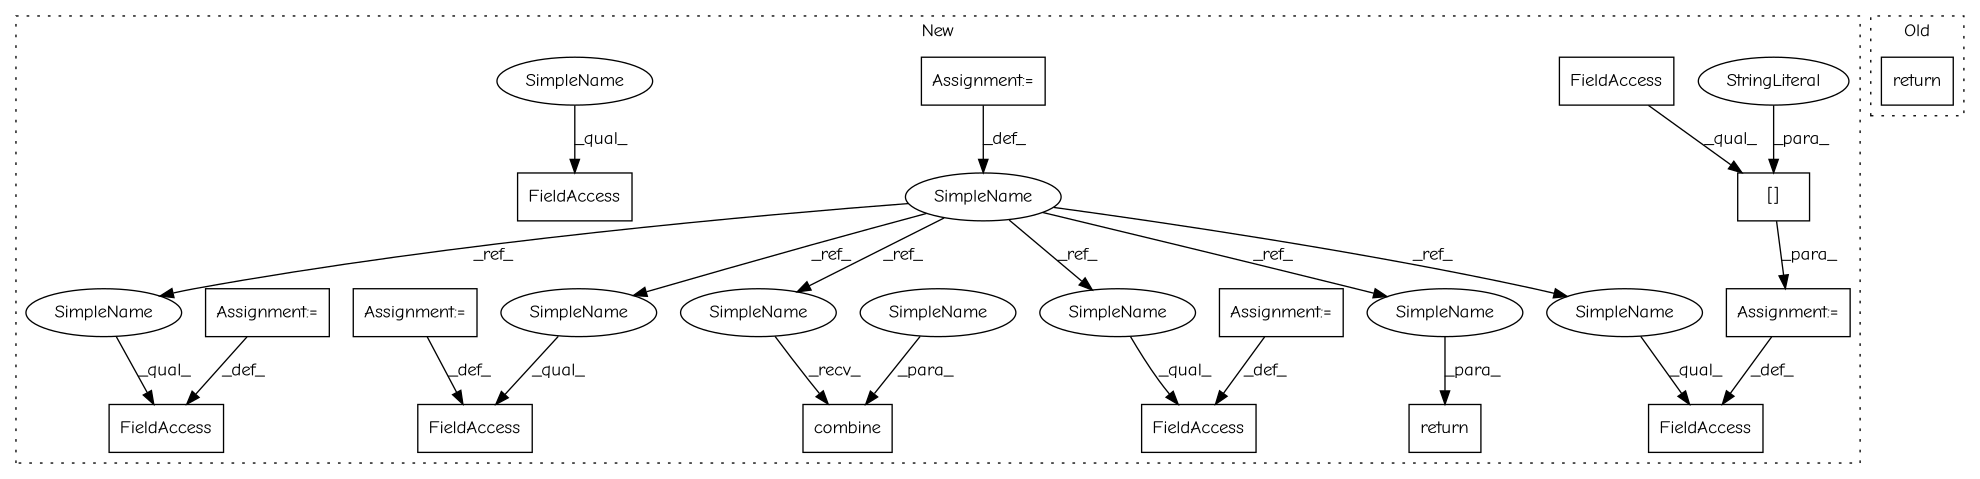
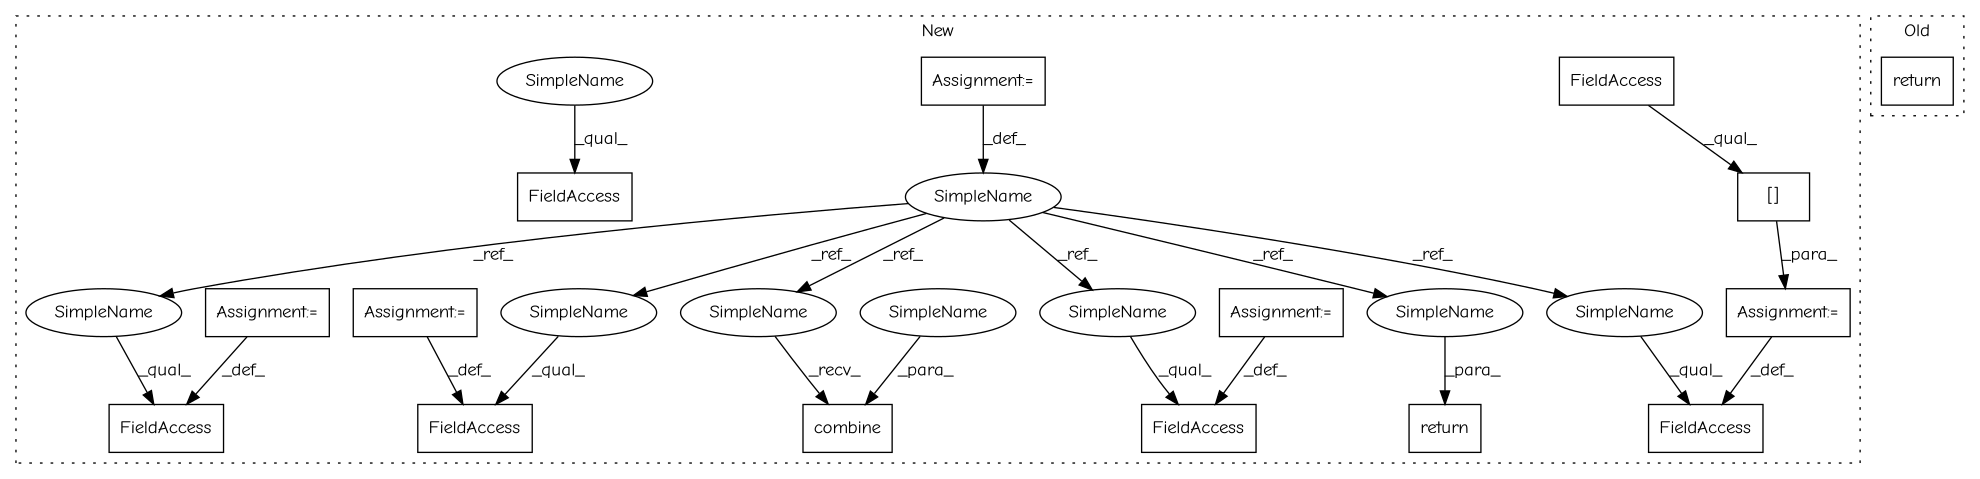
(1774, 81) -> none
